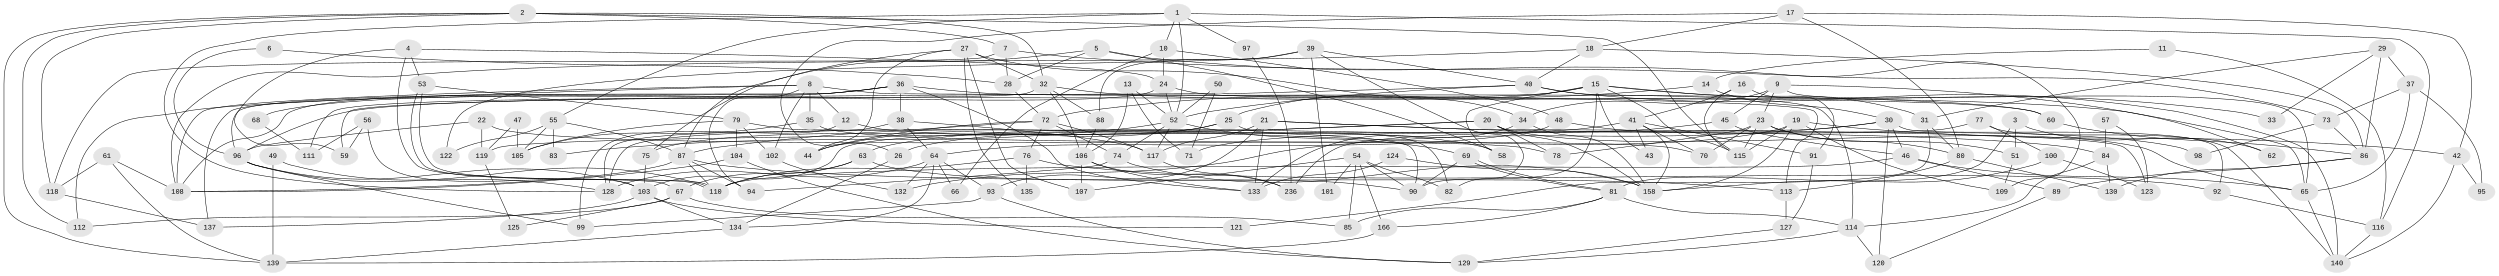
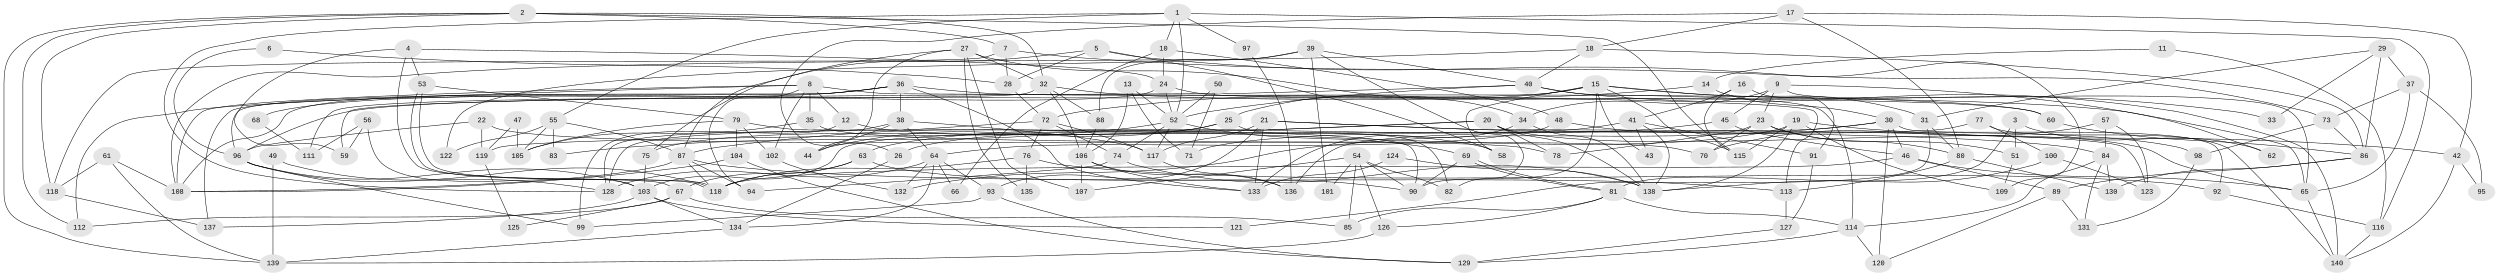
(924, 130) -> (854, 138)
(1751, 137) -> none
(1681, 144) -> (1903, 133)
(1291, 192) -> (1291, 192)
(1649, 192) -> (1649, 192)
(1384, 228) -> (1384, 228)
none -> (2084, 228)
